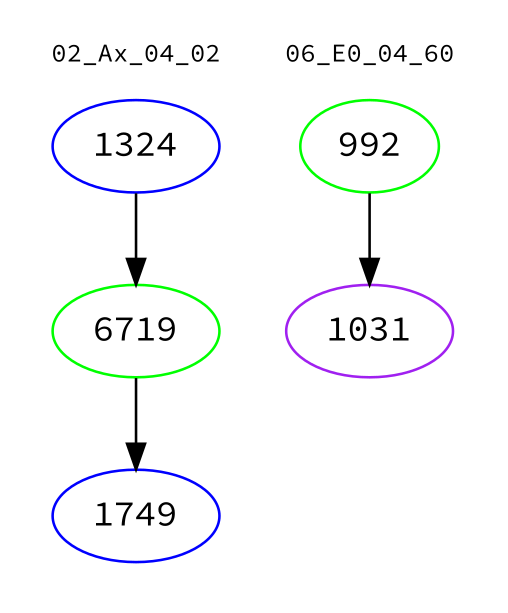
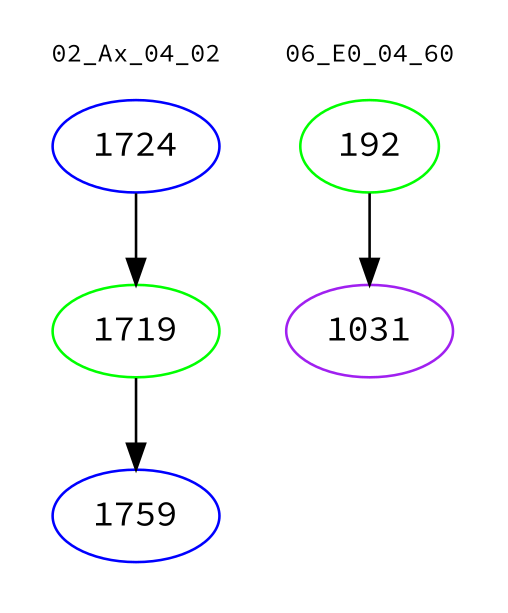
(136, 146) -> (136, 146)
(370, 146) -> (370, 146)
(136, 331) -> (136, 331)
(136, 516) -> (136, 516)
